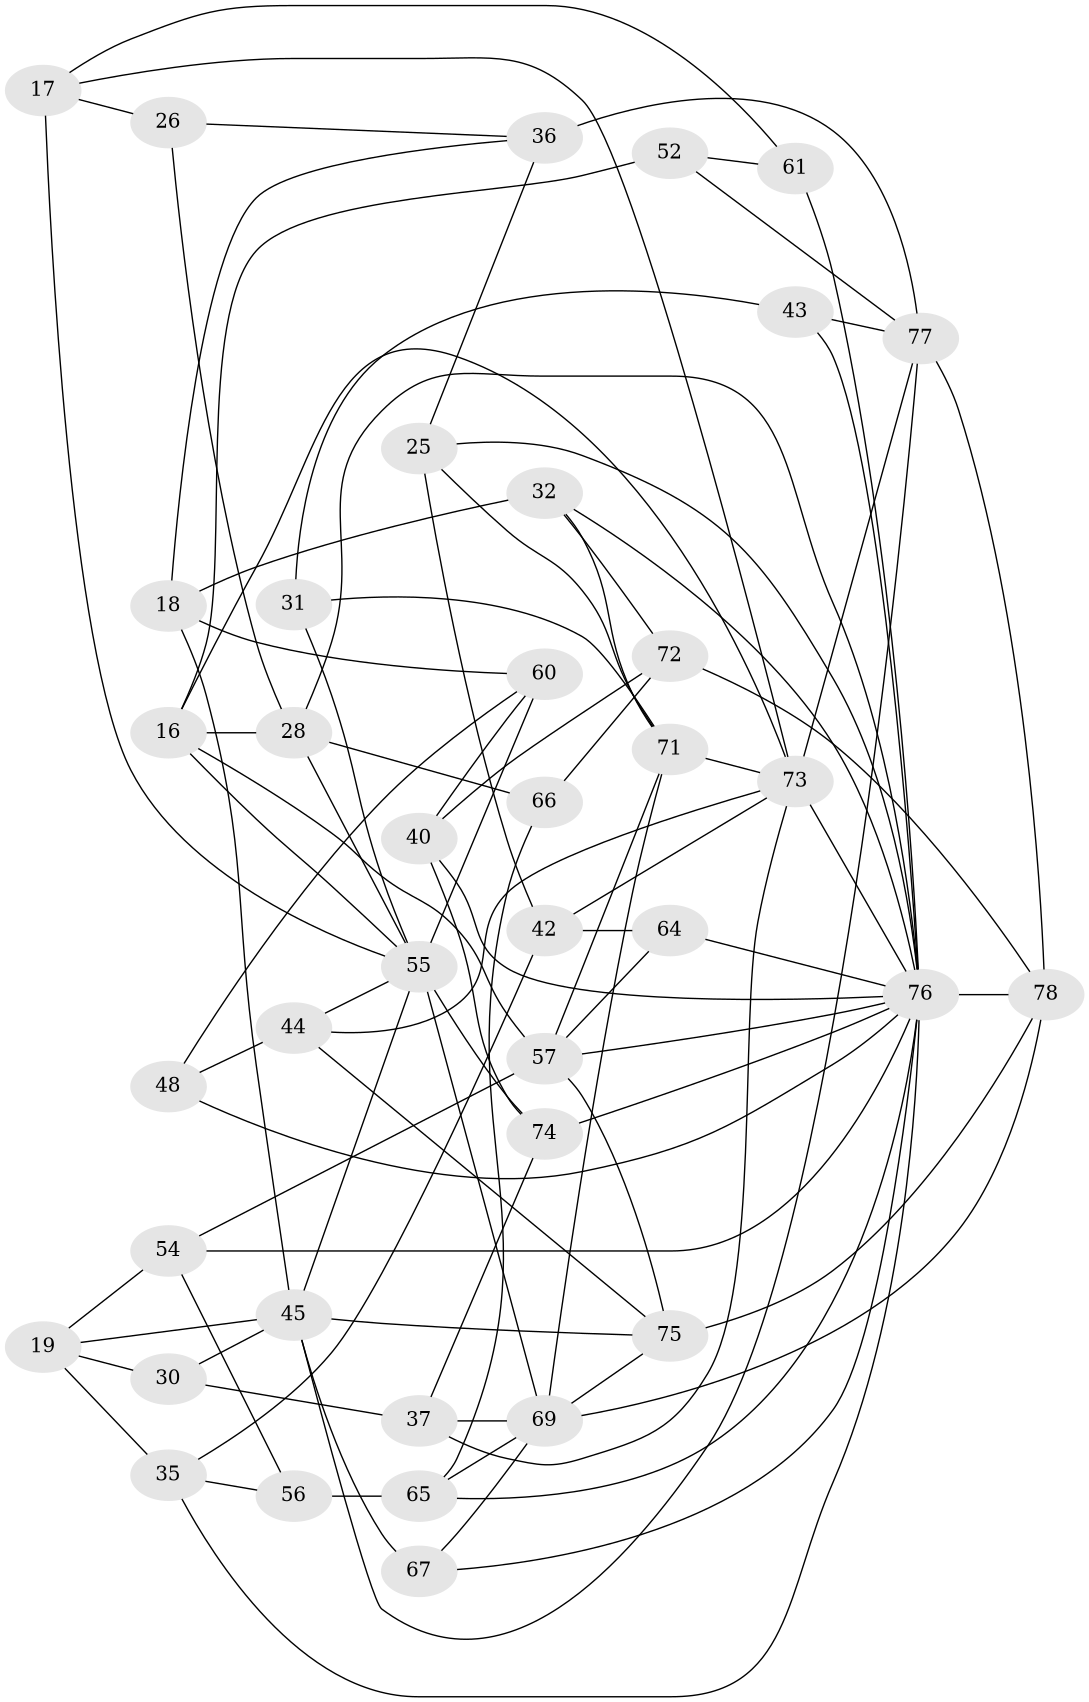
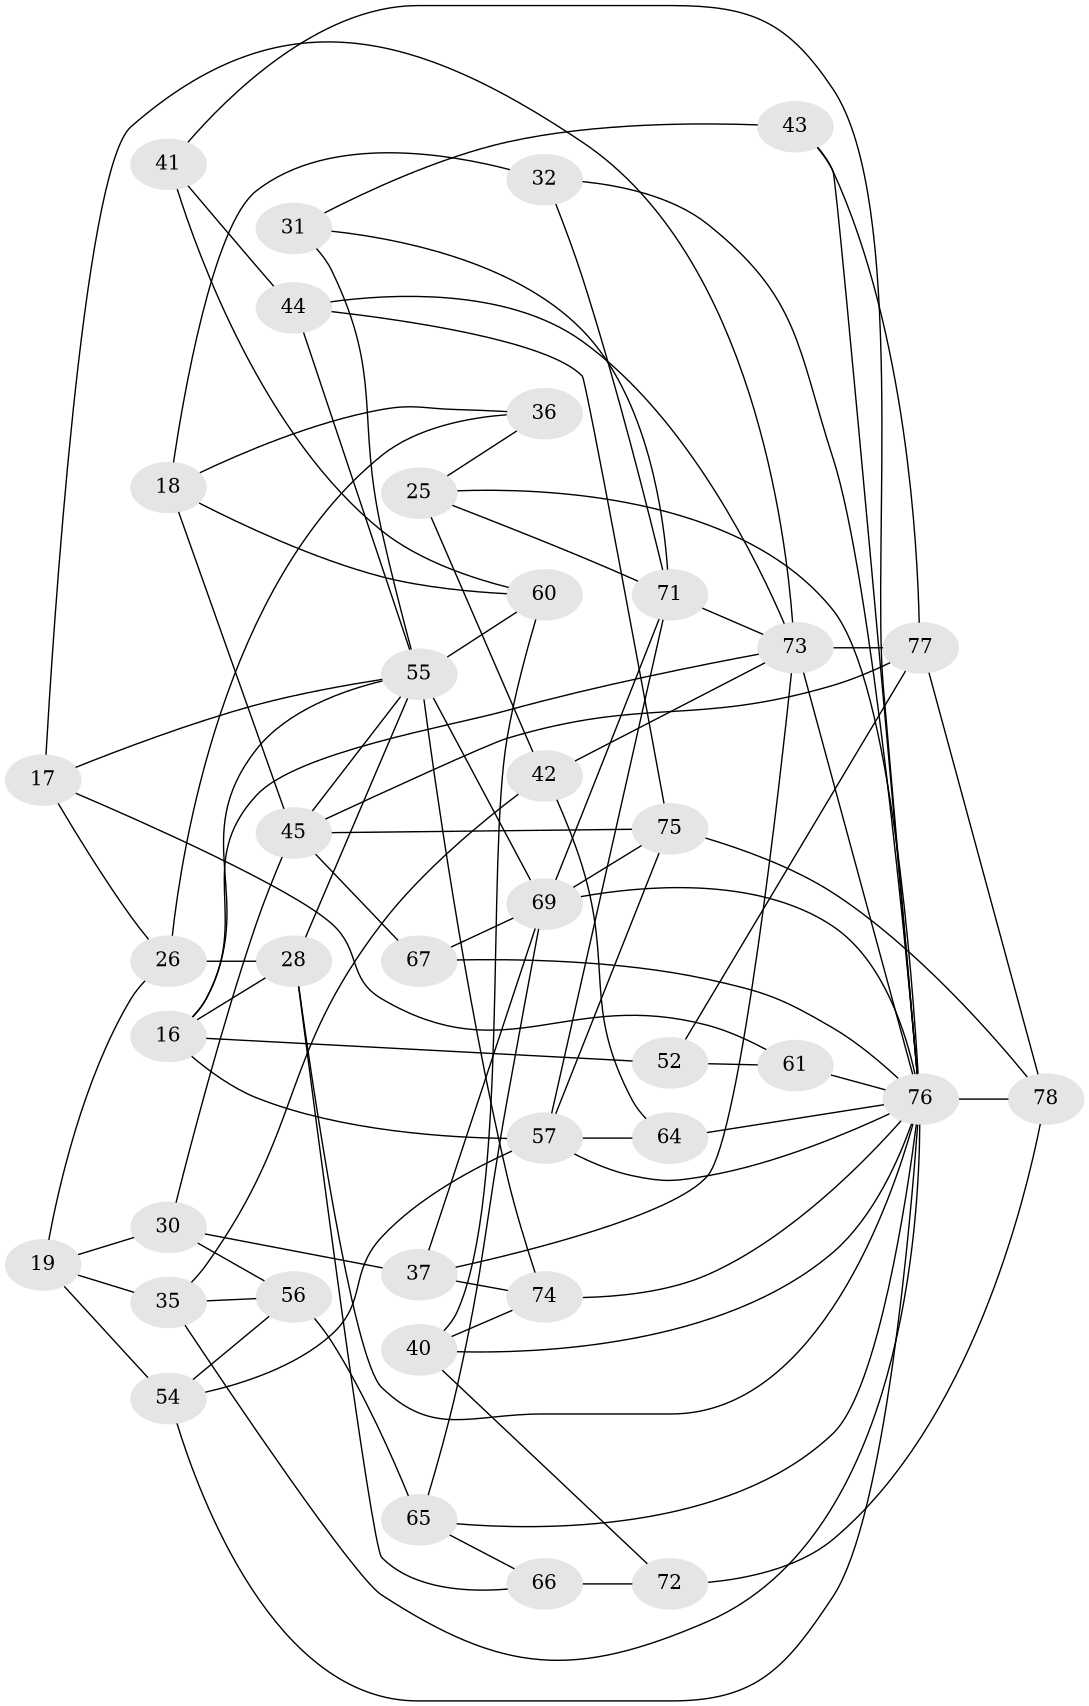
(807, 116) -> none
(609, 574) -> none
(169, 1087) -> (169, 164)
none -> (231, 1262)
(858, 1317) -> (794, 907)
(169, 1331) -> (84, 1105)
